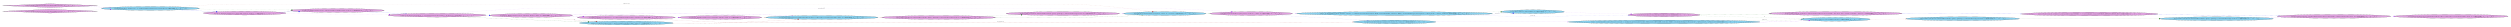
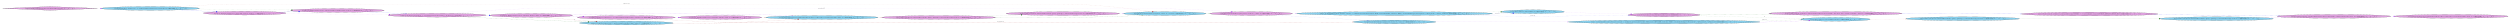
(50, 6) -> none
